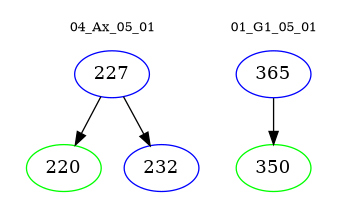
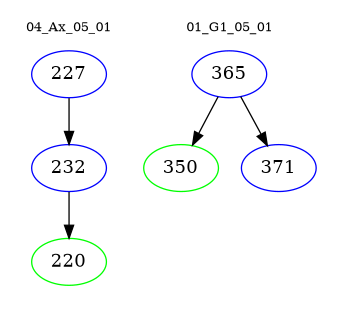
(91, 115) -> (69, 209)
none -> (279, 168)
